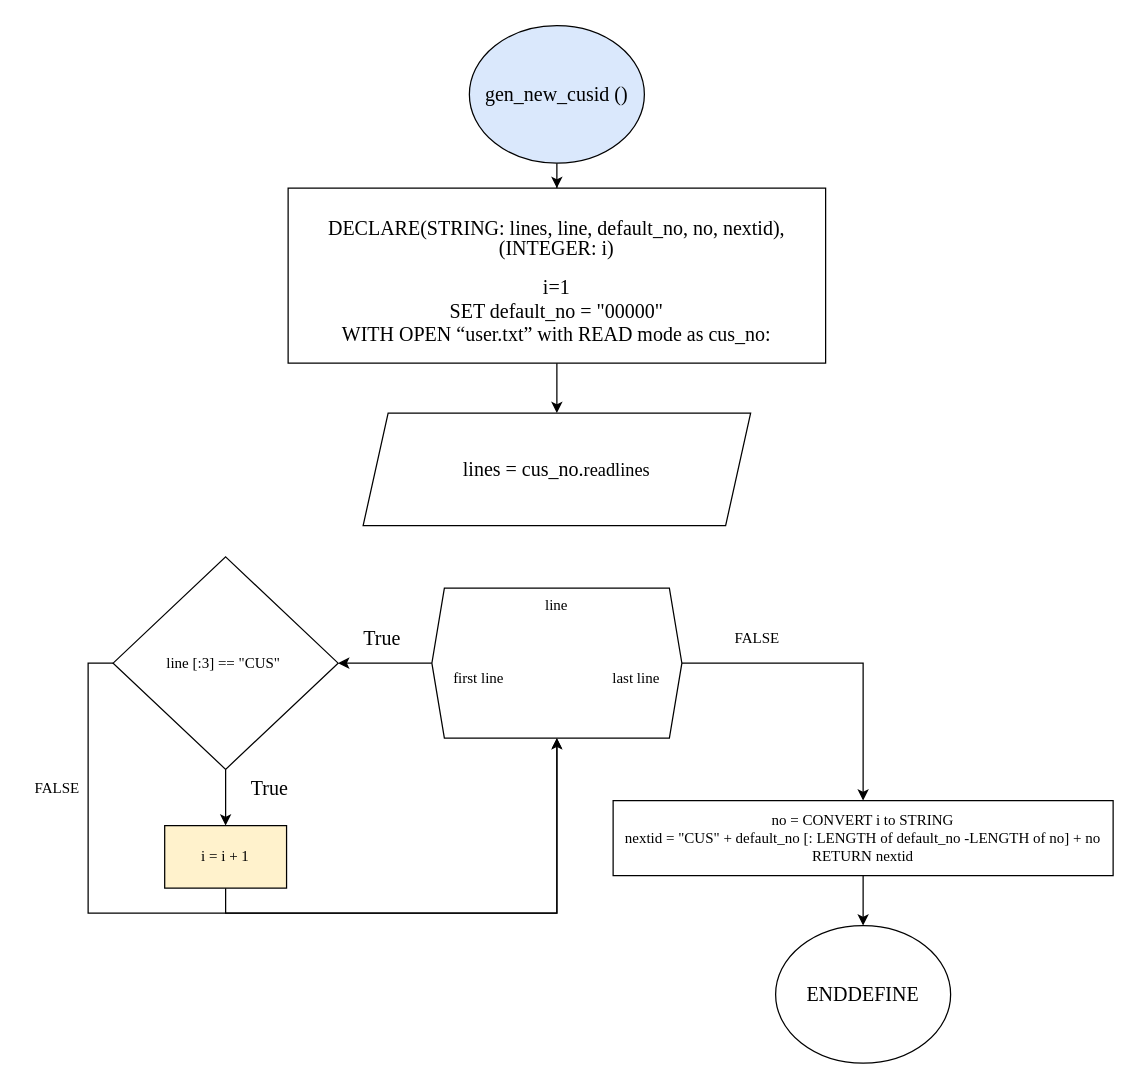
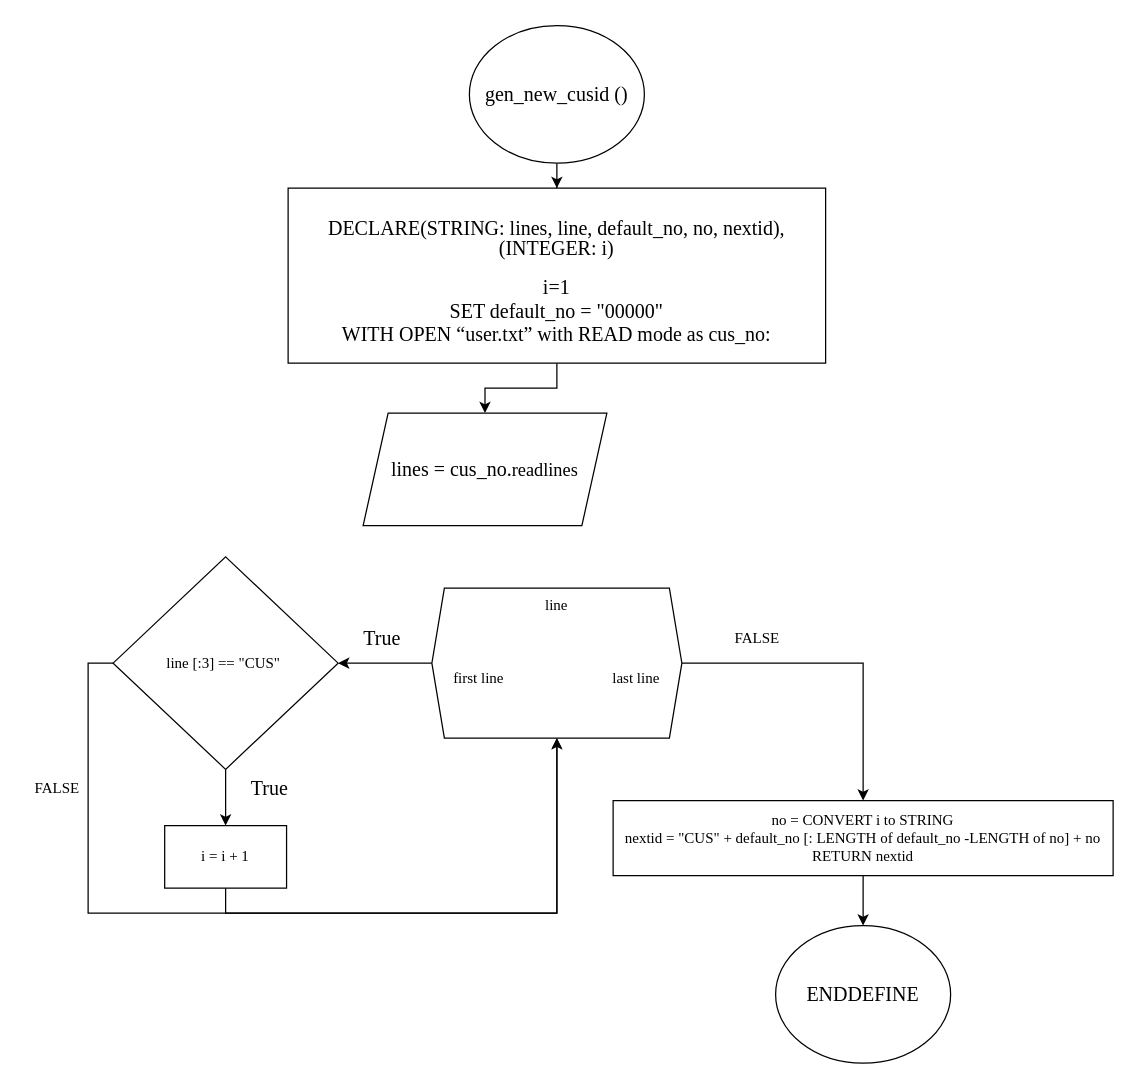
(557, 94) -> (557, 94)
(557, 469) -> (485, 469)
(226, 857) -> (226, 857)
